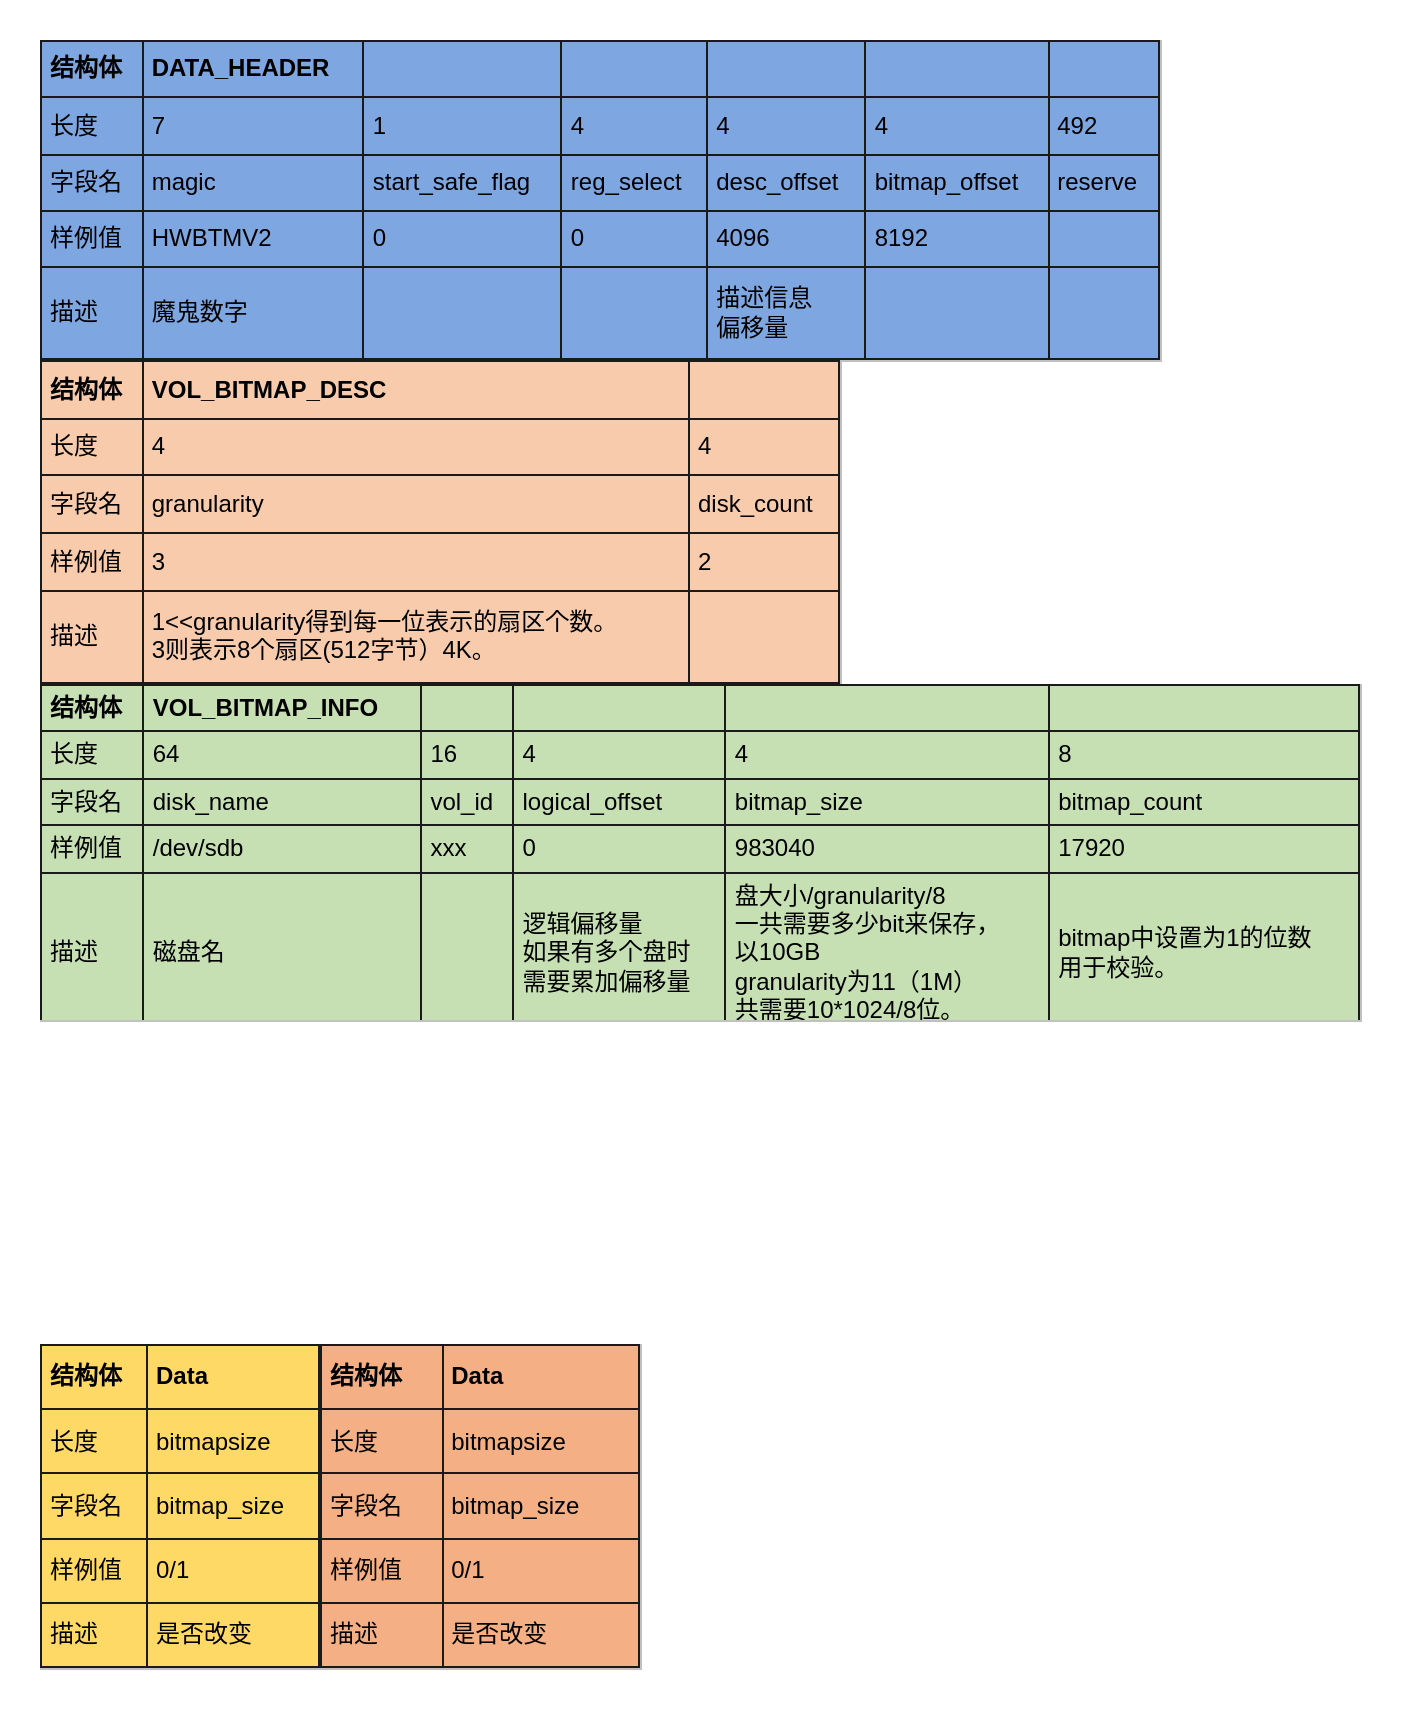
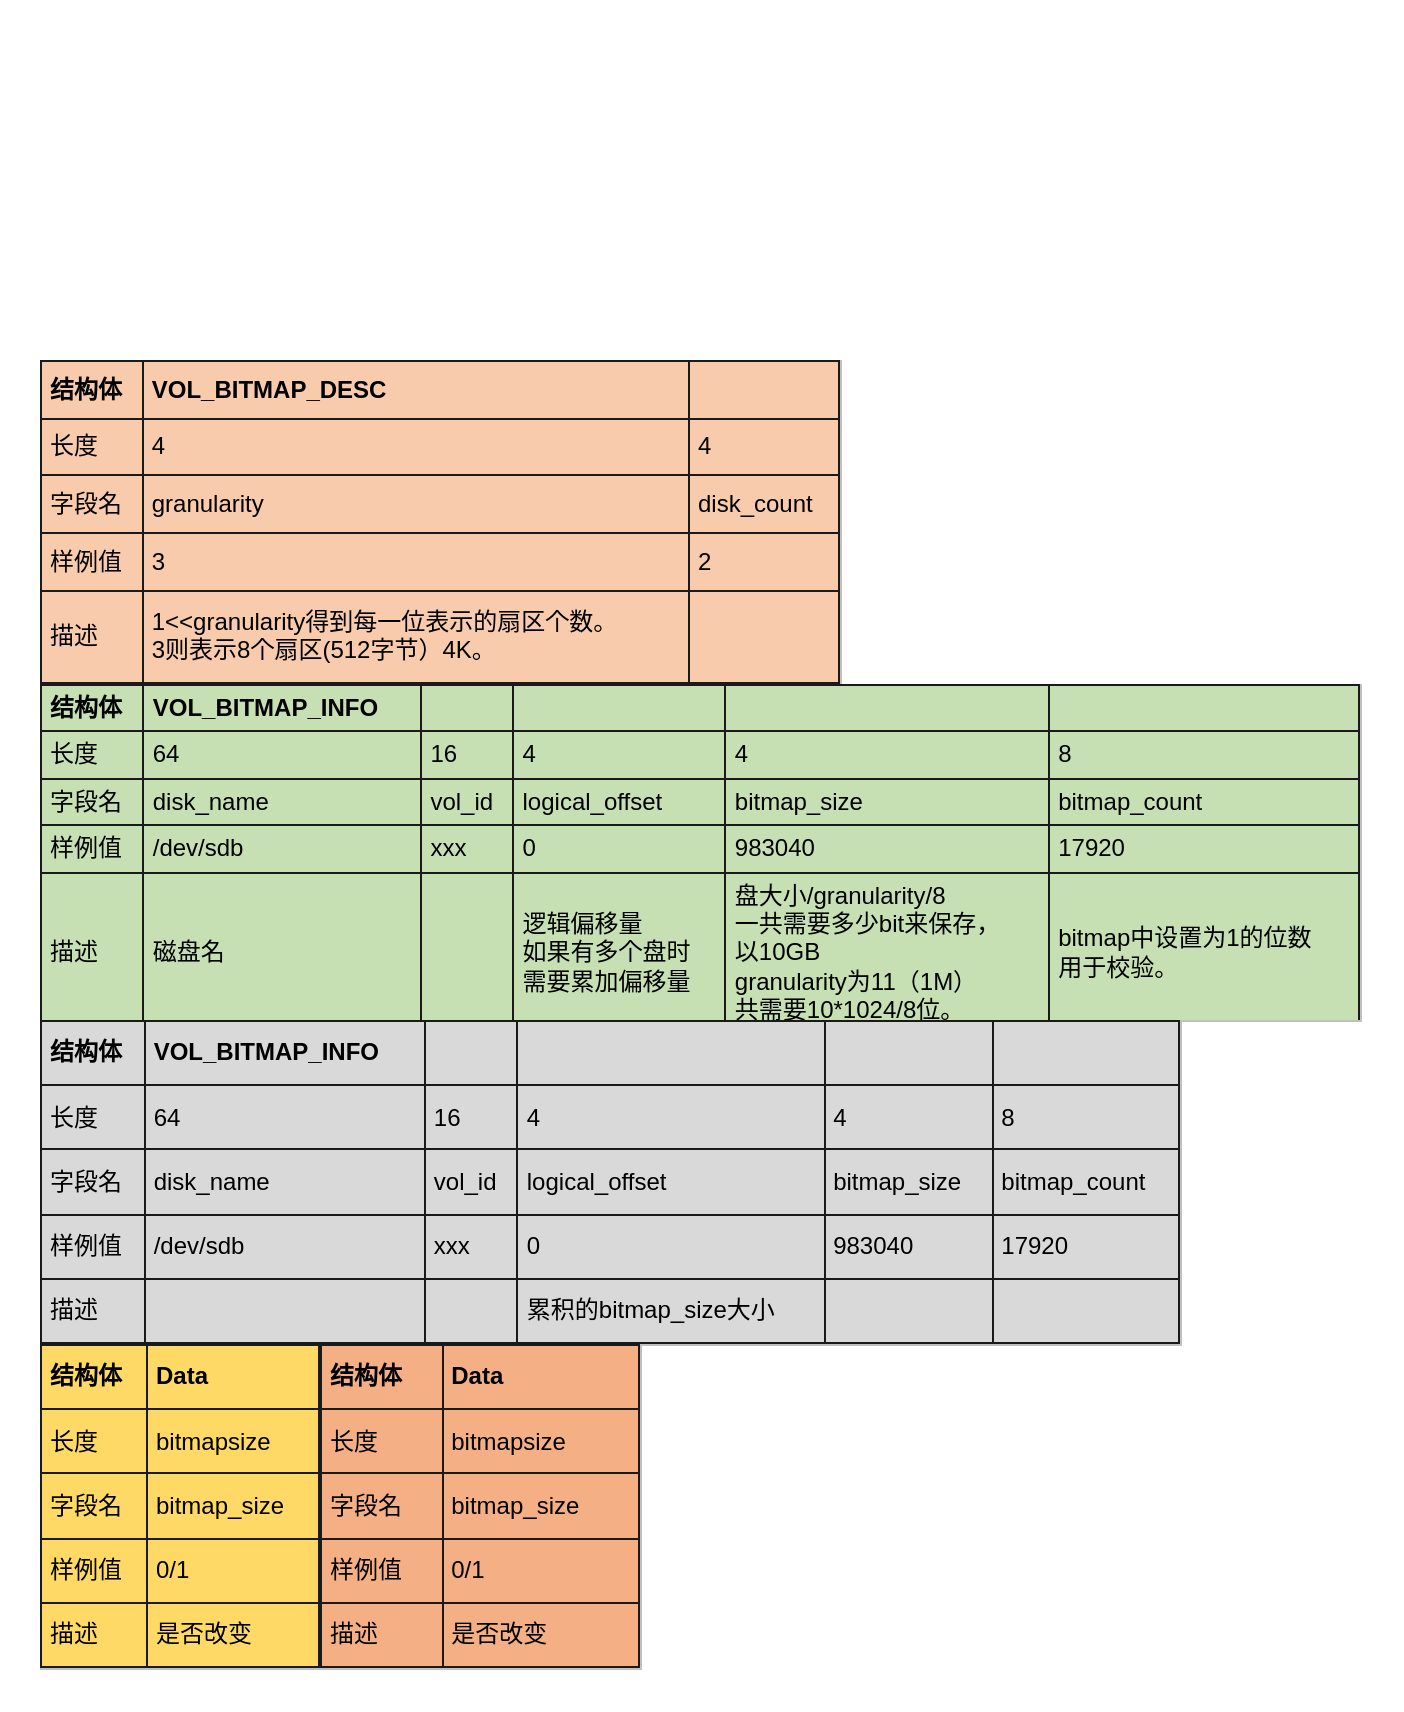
(601, 201) -> none
none -> (611, 1183)
